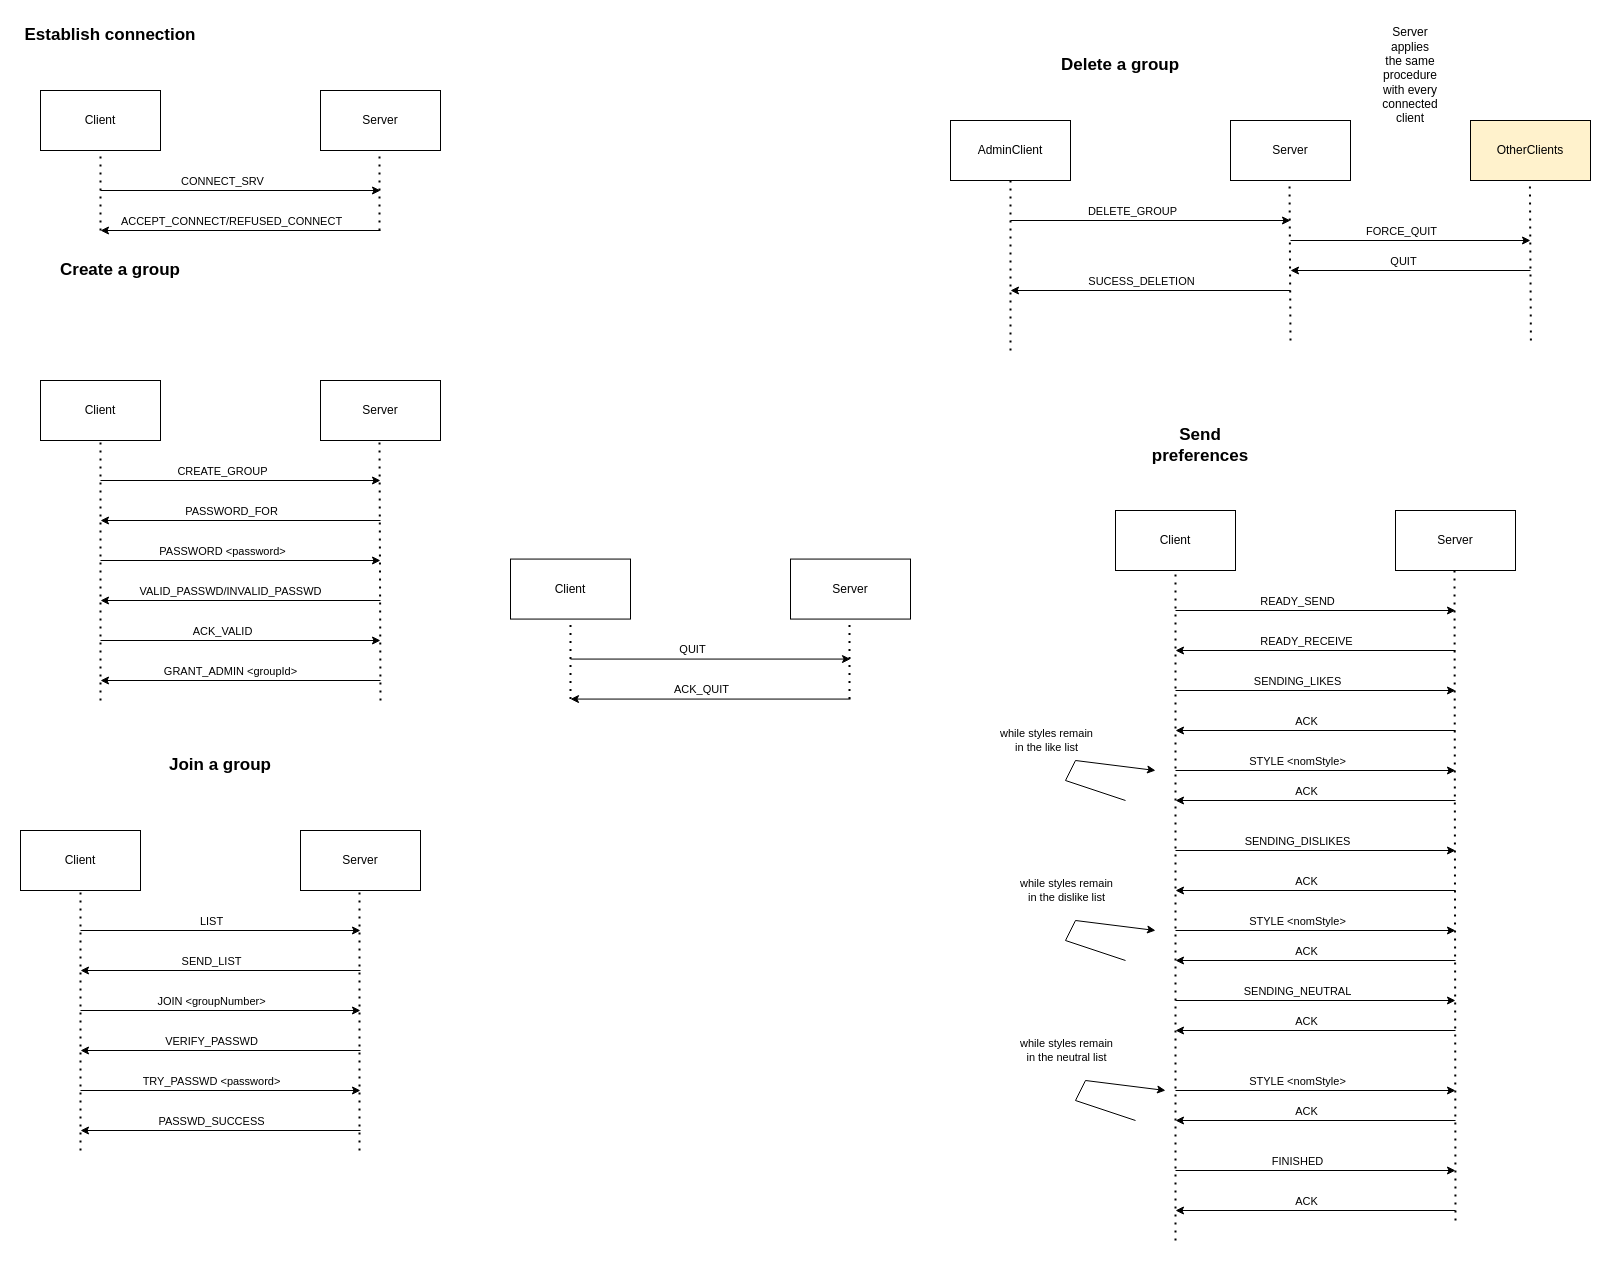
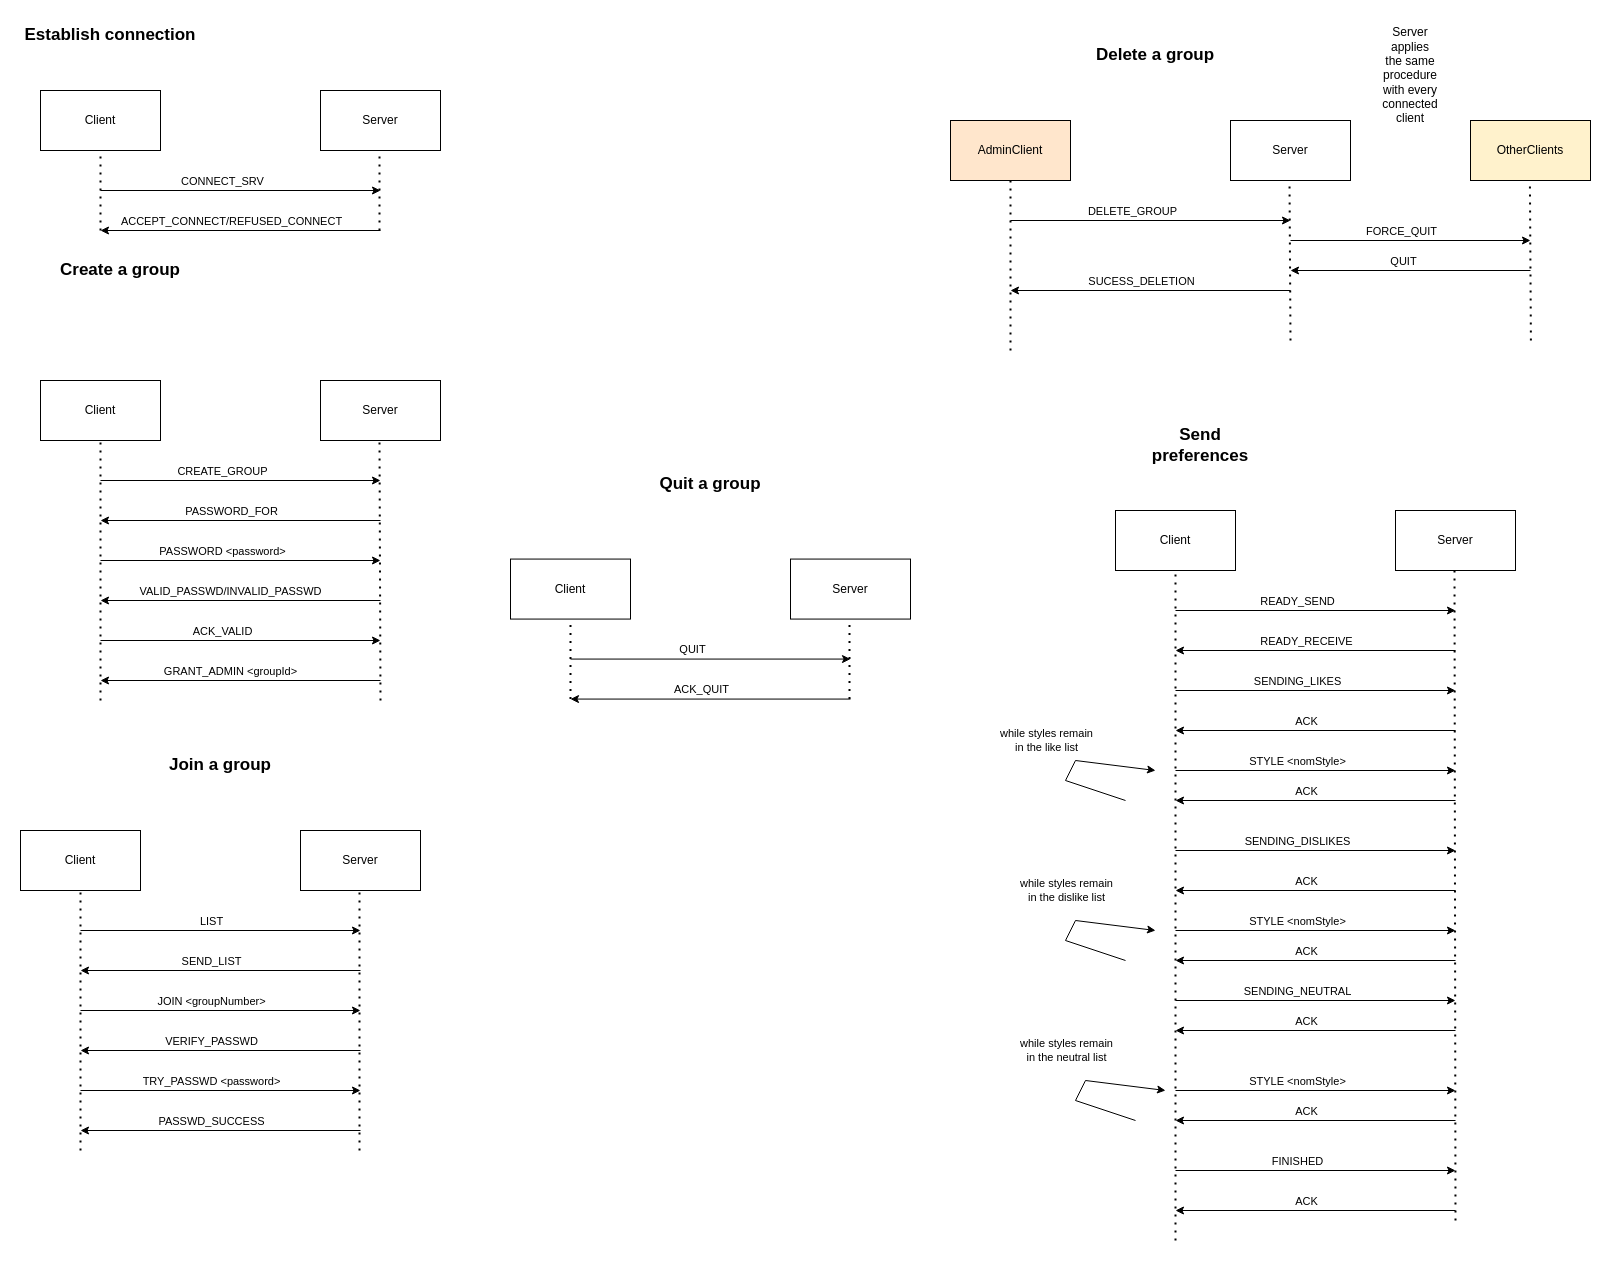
(1121, 66) -> (1156, 56)
(1011, 151) -> (1011, 151)
none -> (711, 484)
